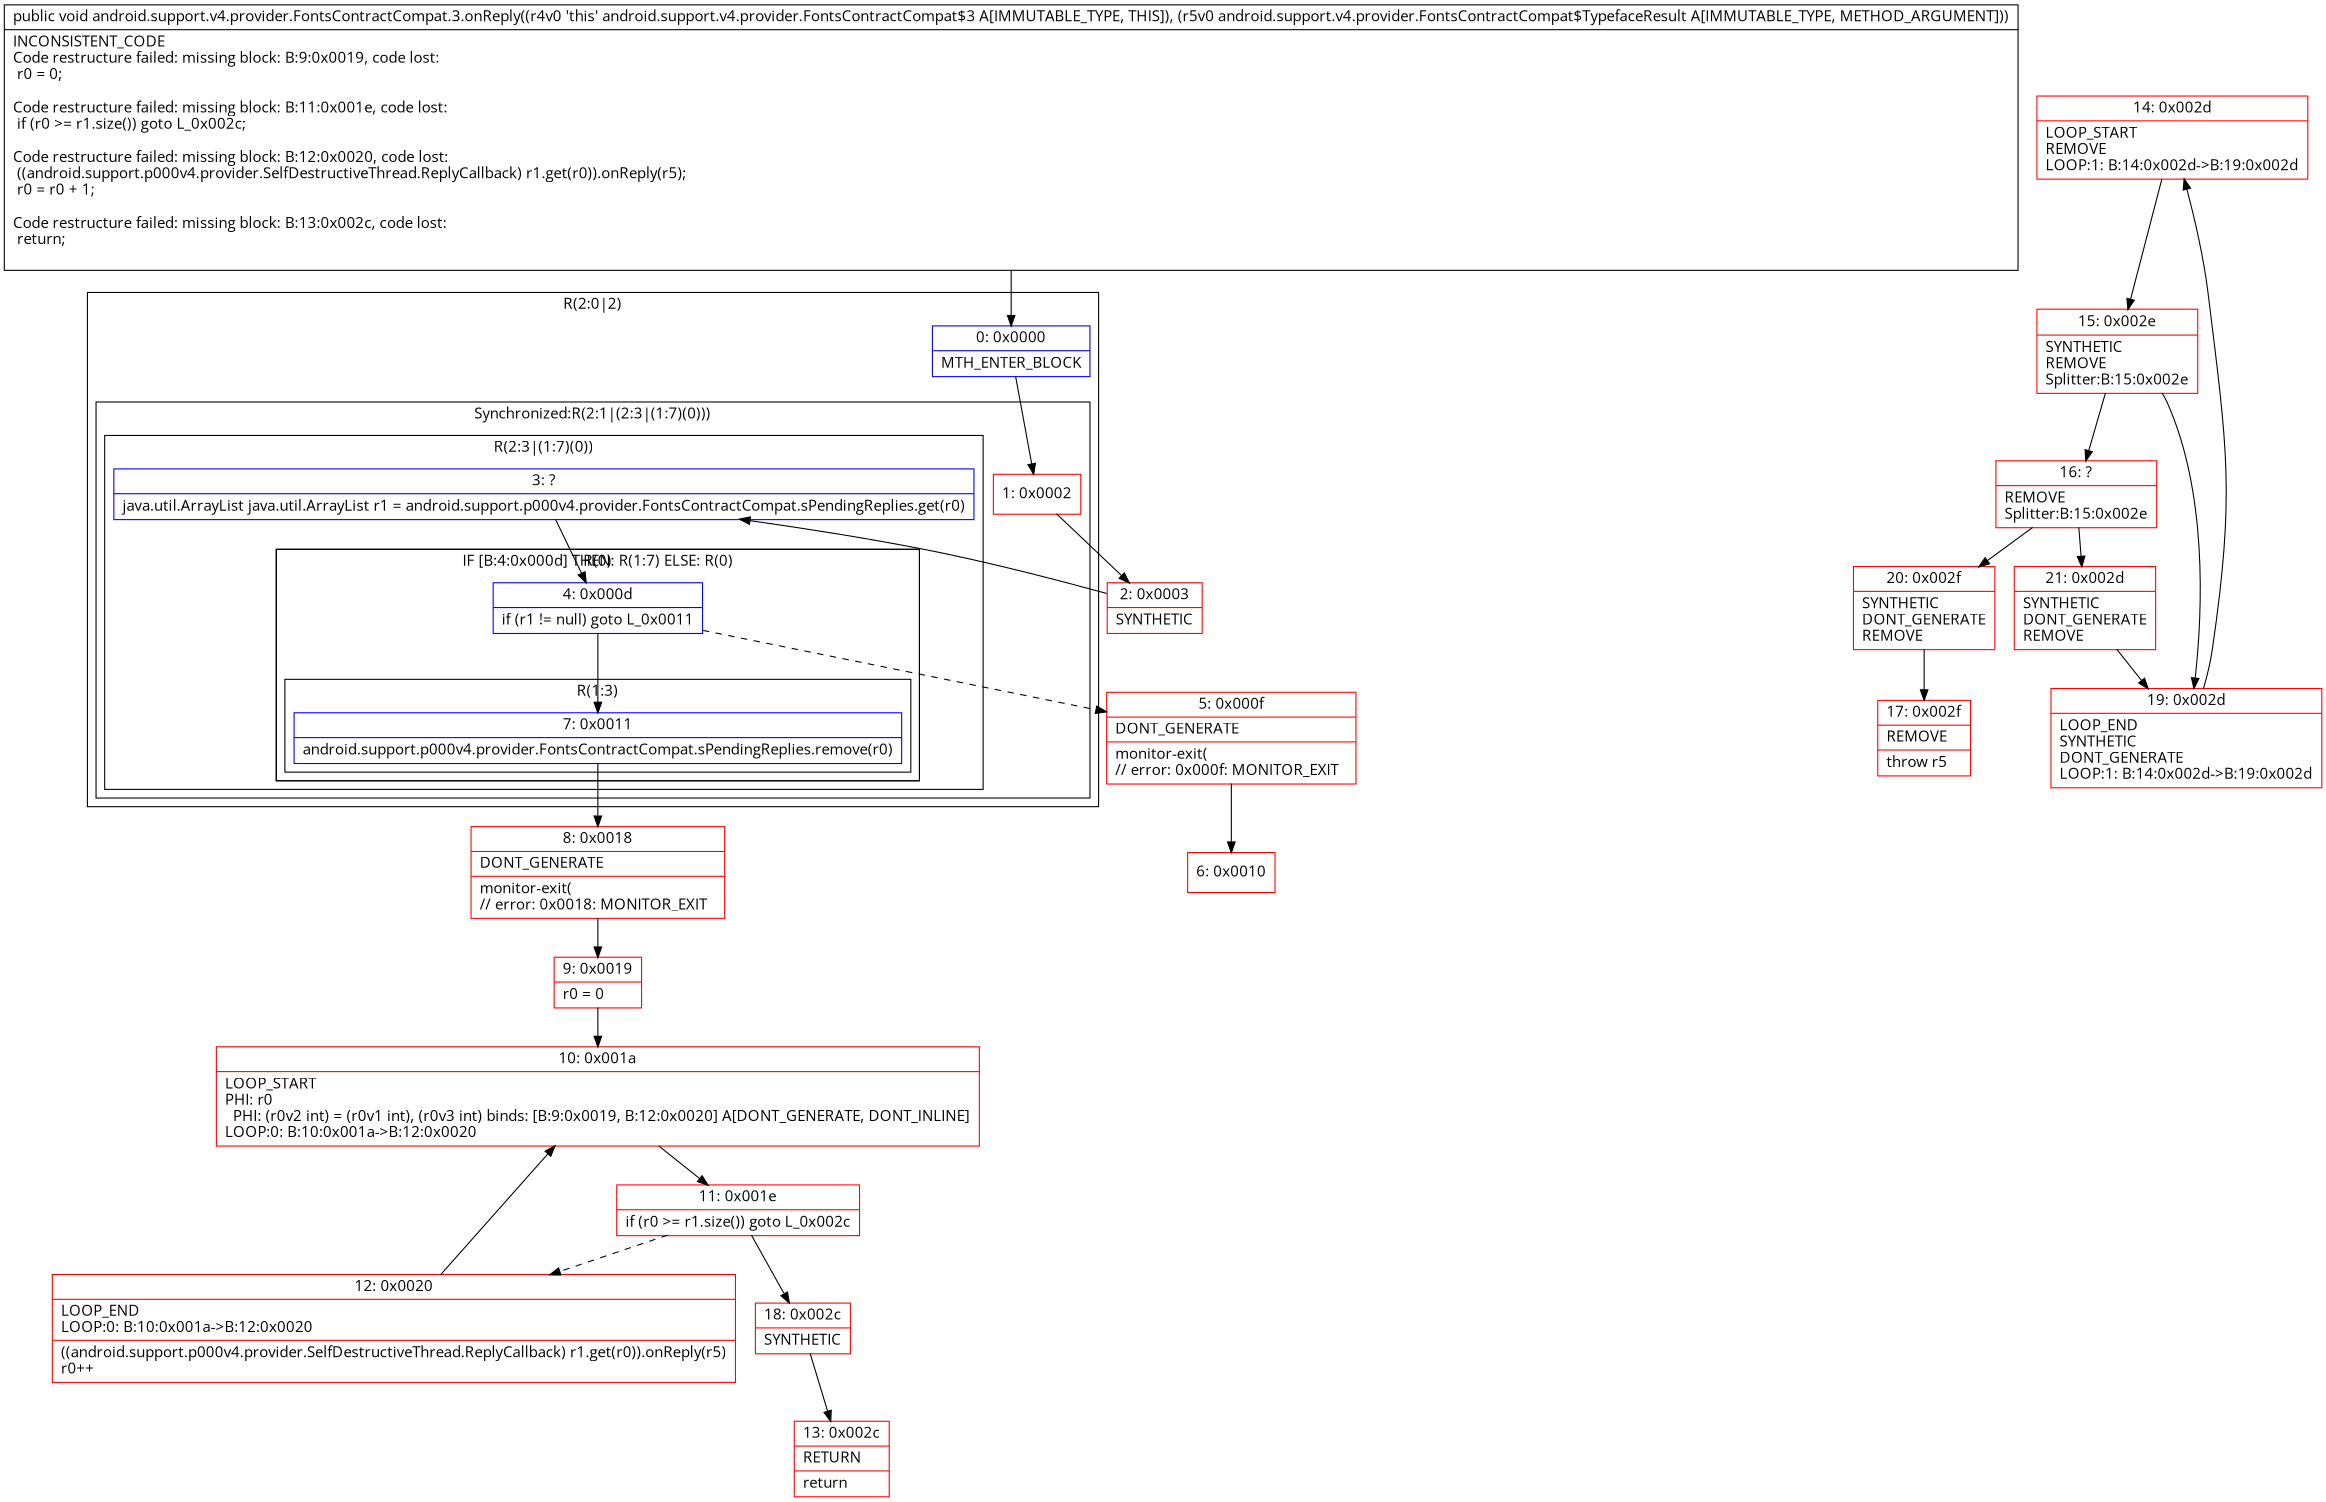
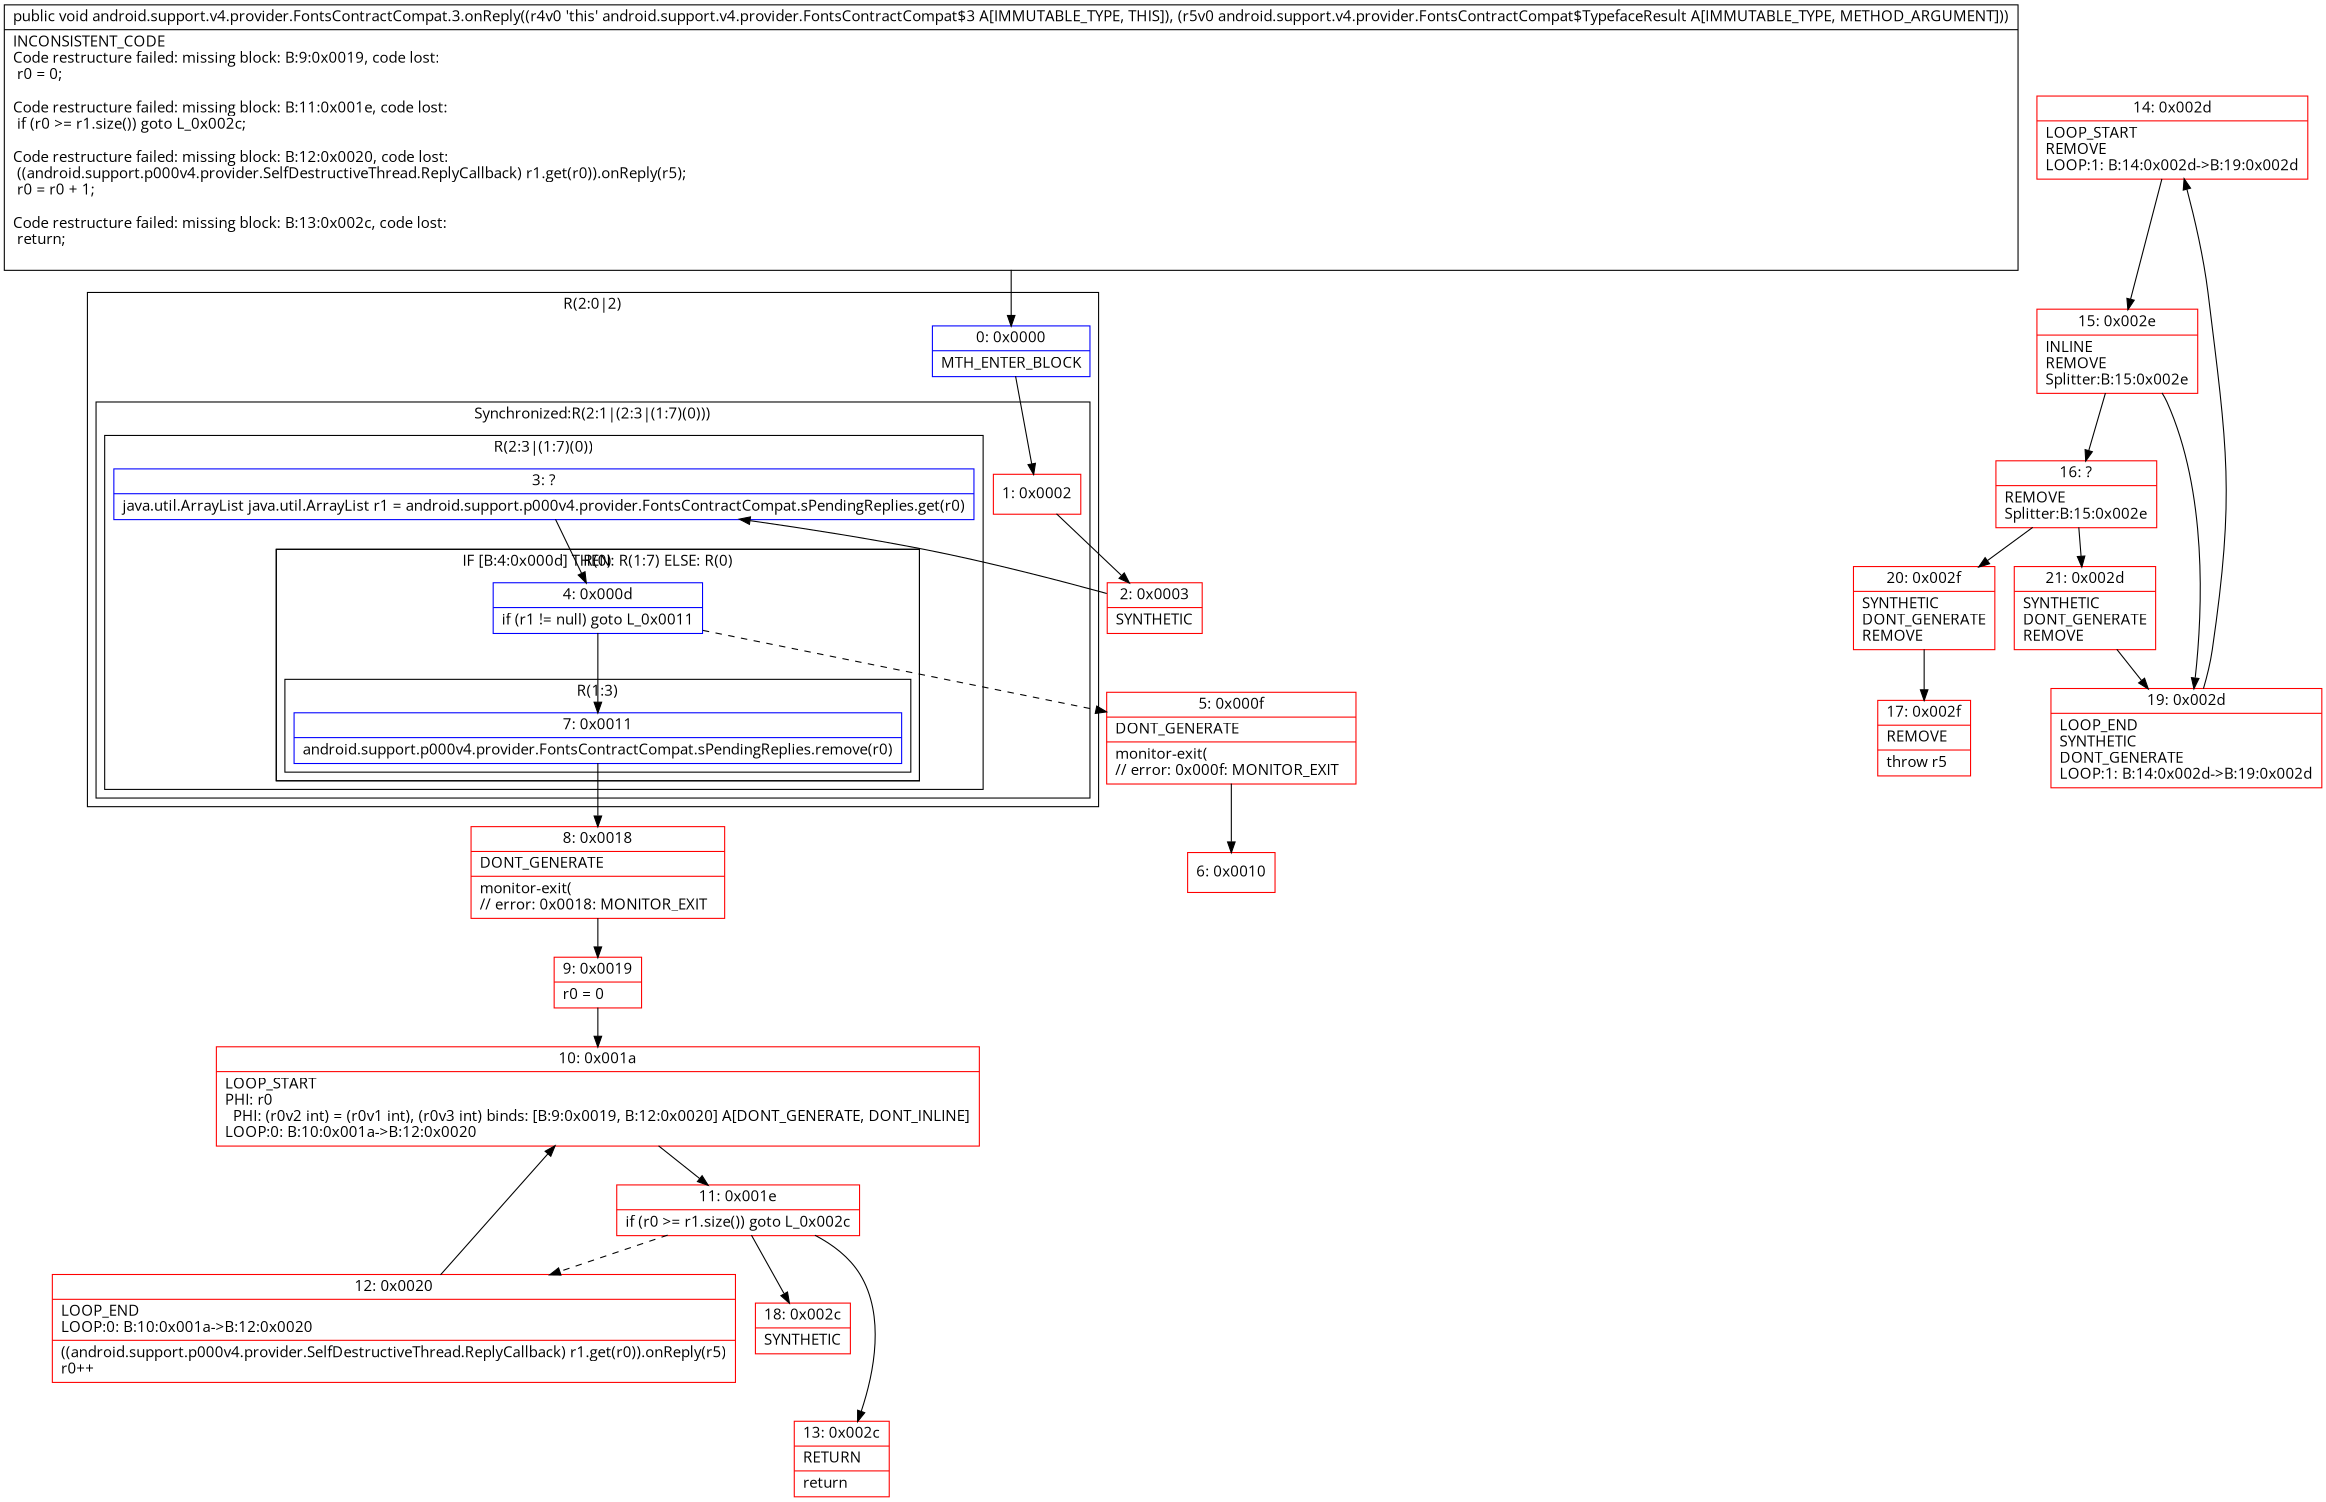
(2084, 347) -> (2069, 347)
(819, 1382) -> (873, 1312)
